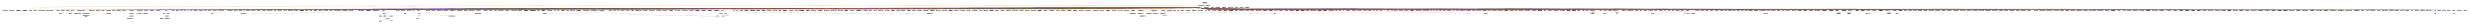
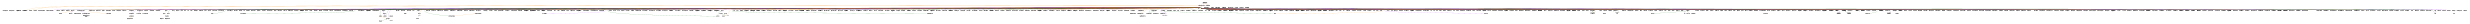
(2312, 11) -> none
